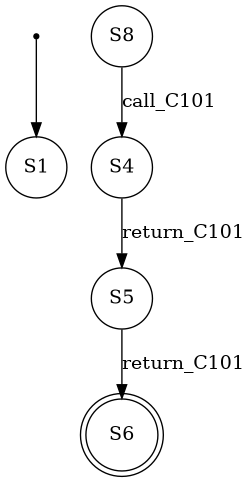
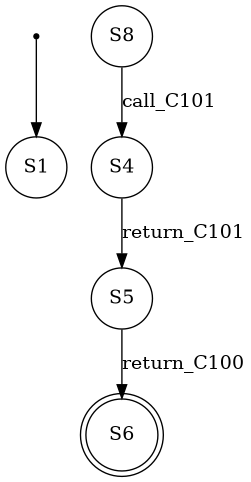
(184, 364) -> (184, 364)
